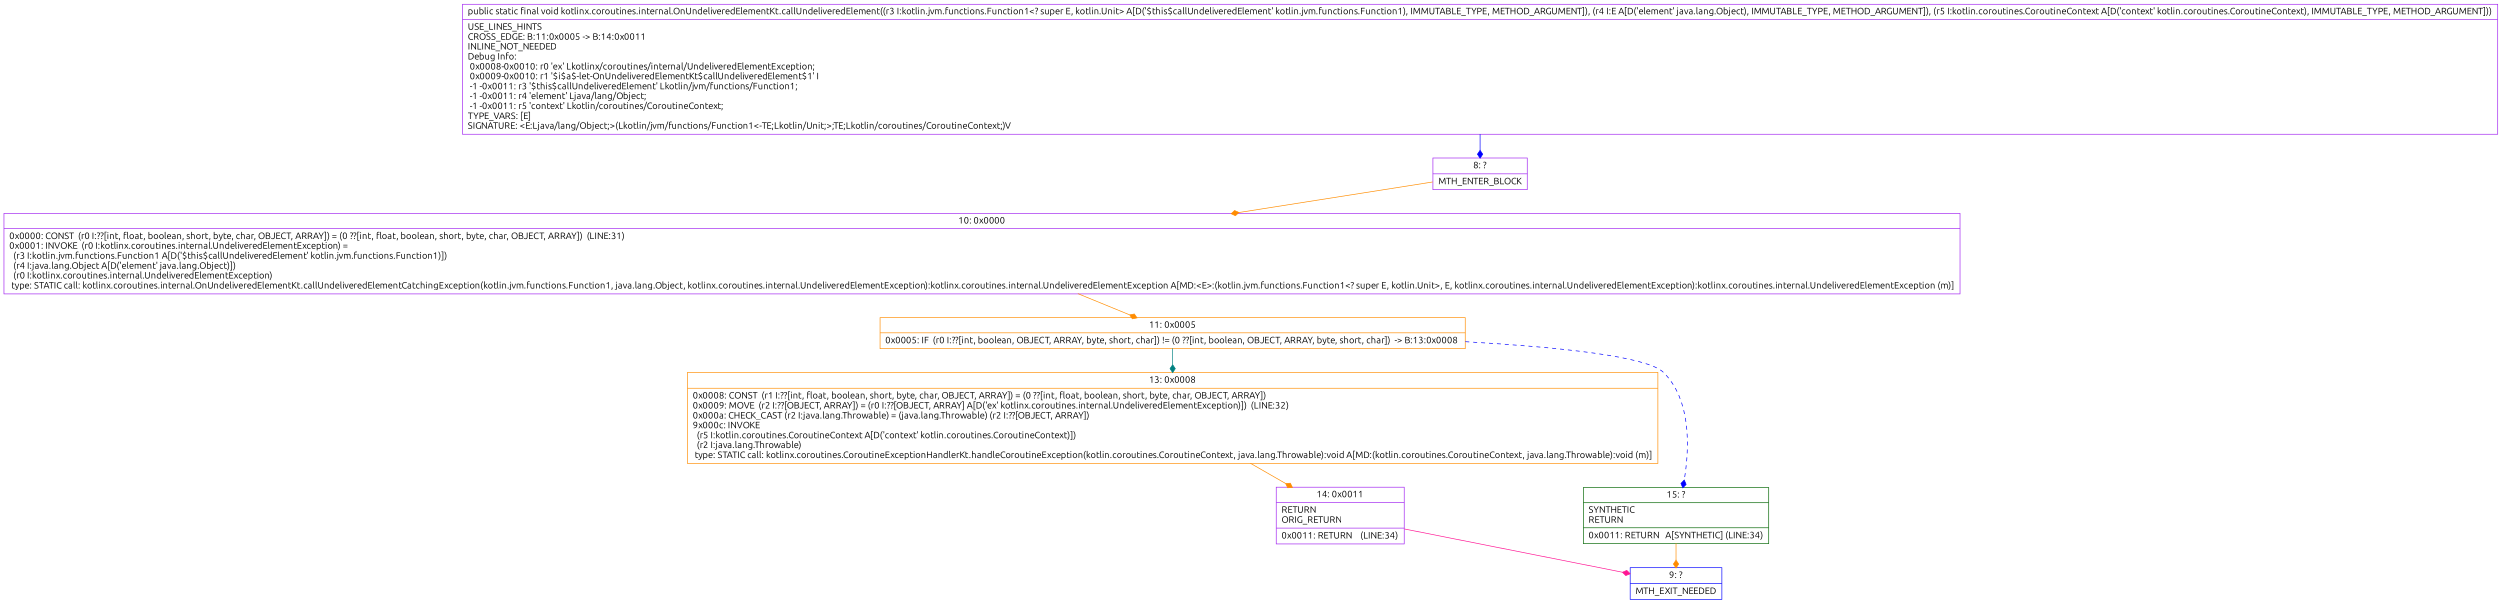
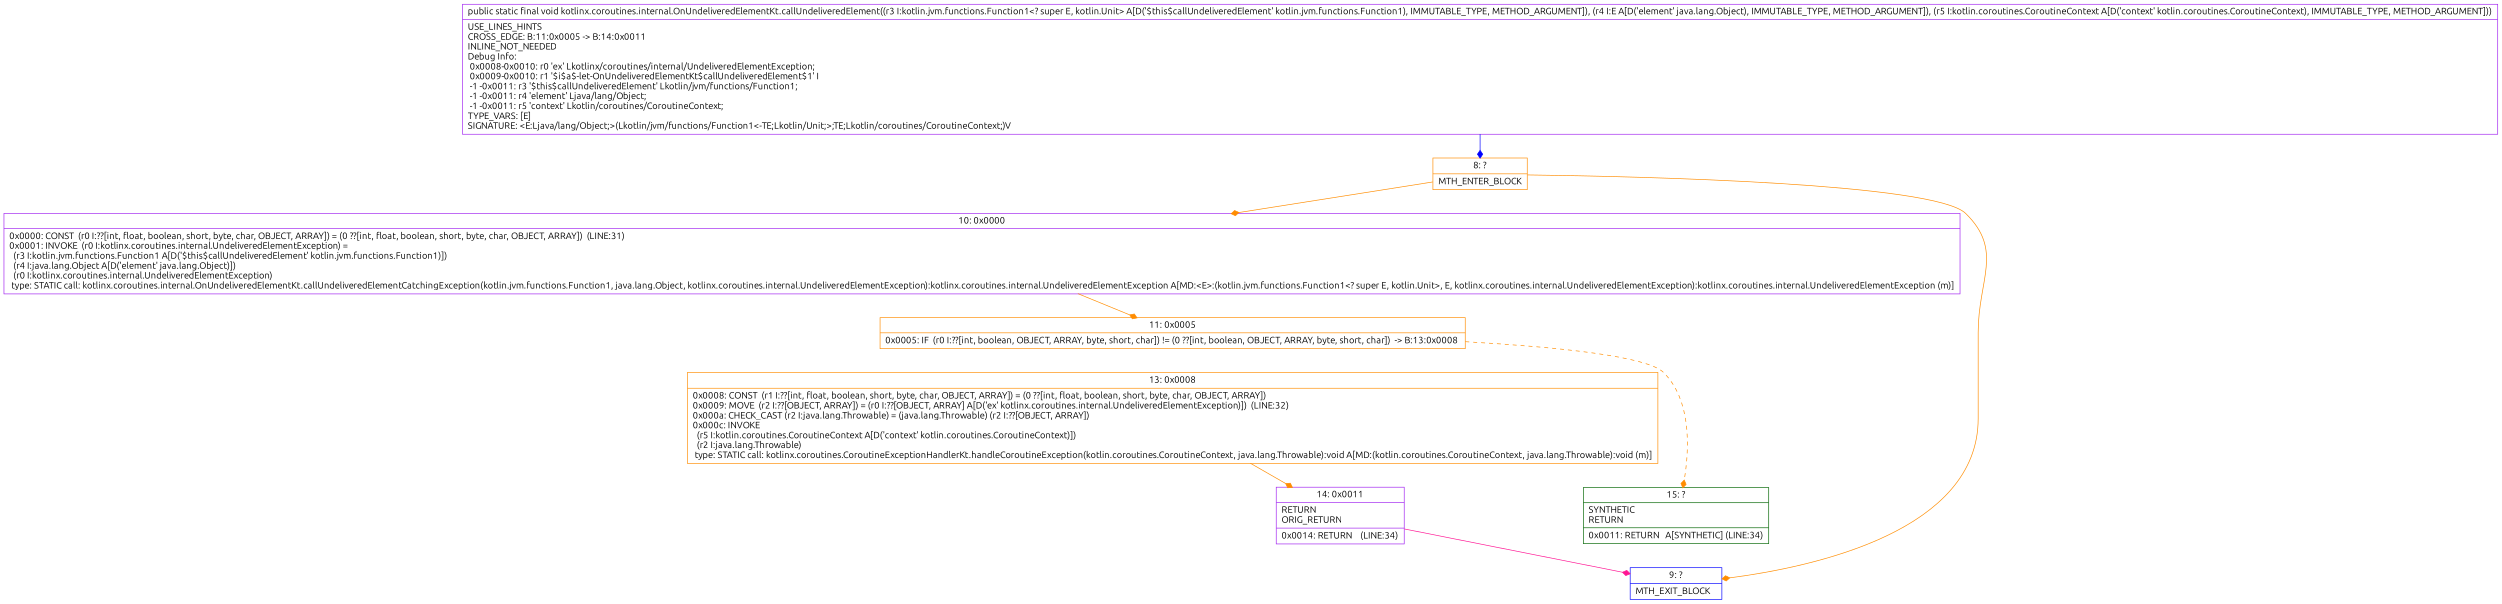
(1480, 174) -> (1480, 174)
(1173, 357) -> none
(1622, 358) -> (1622, 358)
(729, 426) -> (729, 426)
(1340, 536) -> (1340, 536)
(1676, 552) -> (1986, 252)
(1676, 591) -> (1673, 591)
